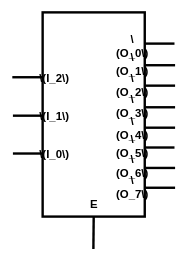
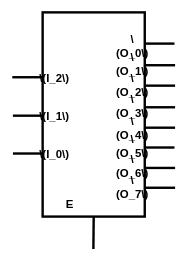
(94, 204) -> (70, 204)
